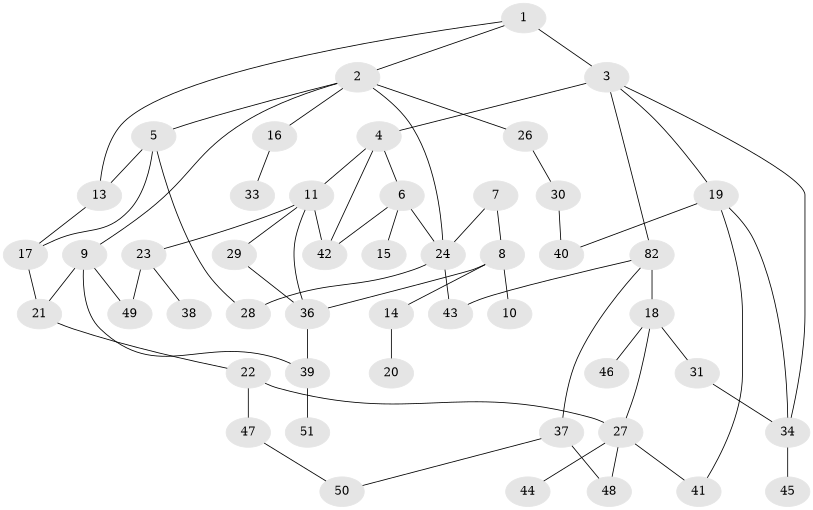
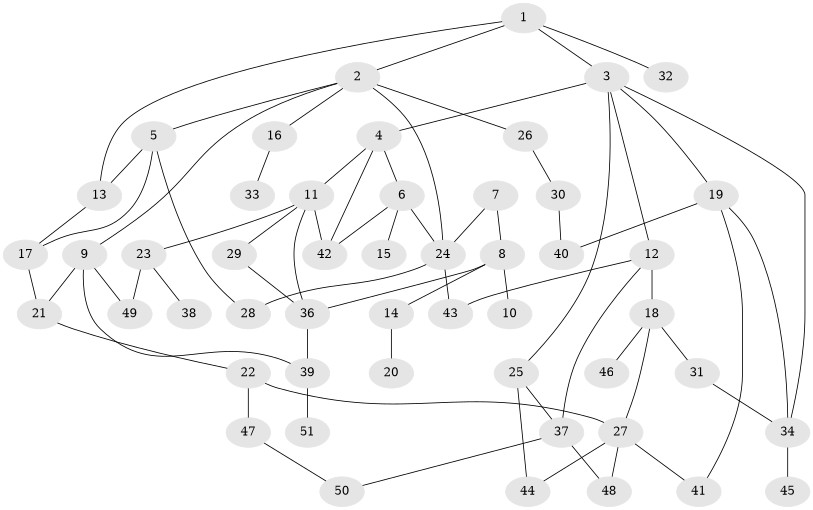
none -> (666, 77)
(652, 255) -> (652, 255)
none -> (516, 373)
